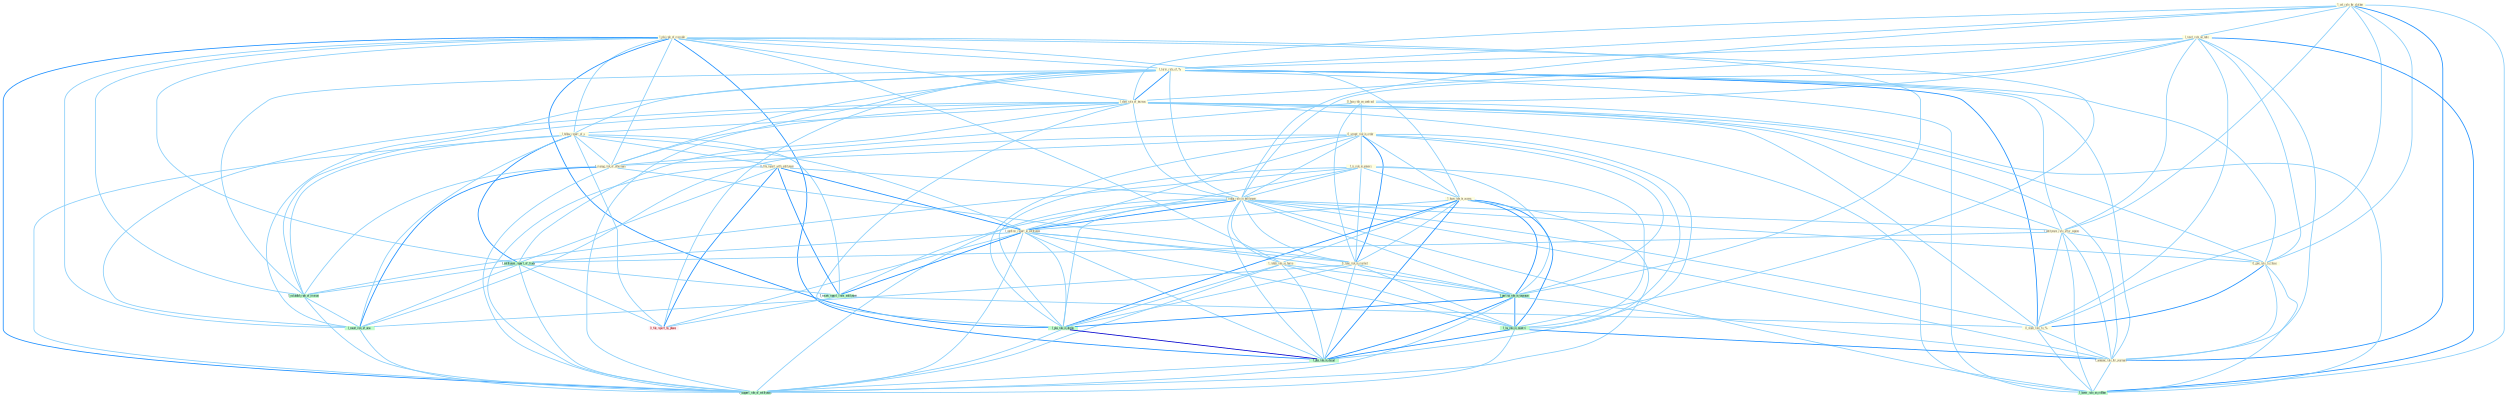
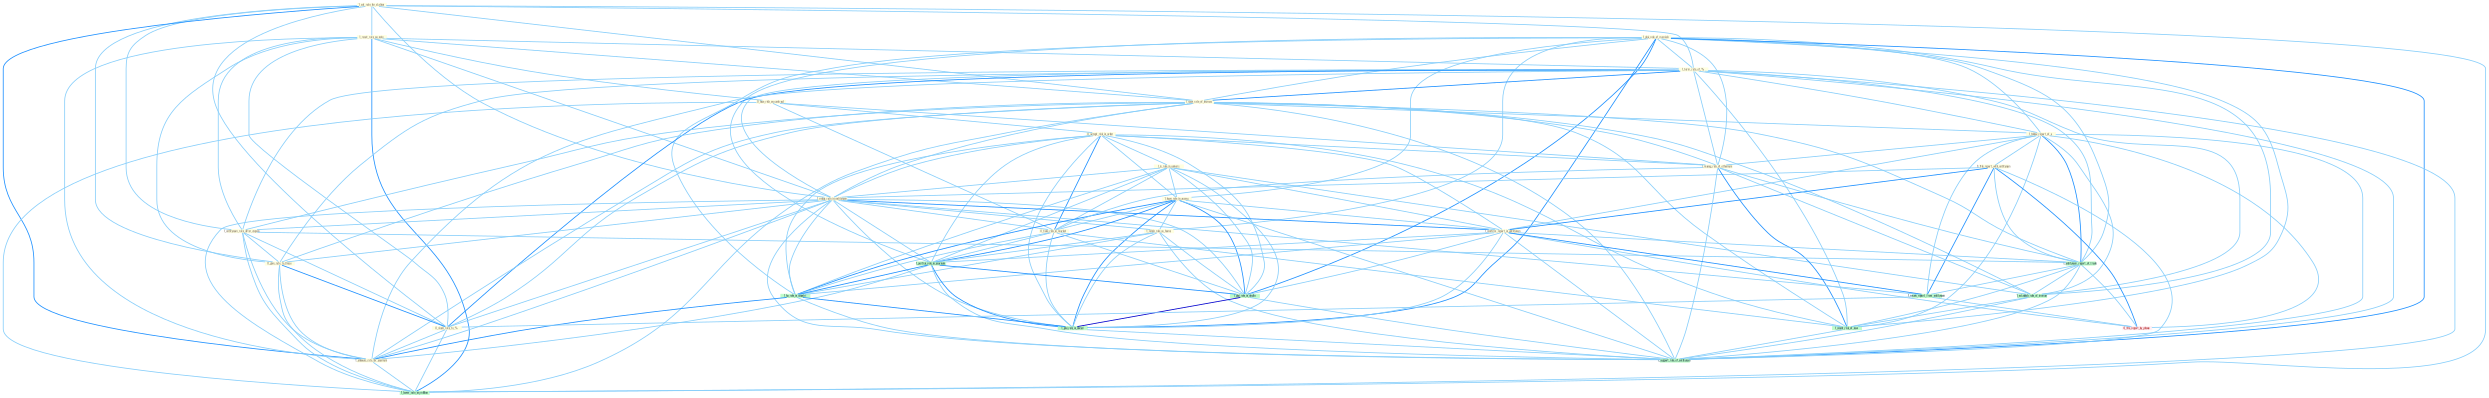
(829, 126) -> (1958, 98)
none -> (1898, 218)
(871, 230) -> (1470, 162)
(1190, 247) -> none
none -> (796, 248)
none -> (1278, 273)
